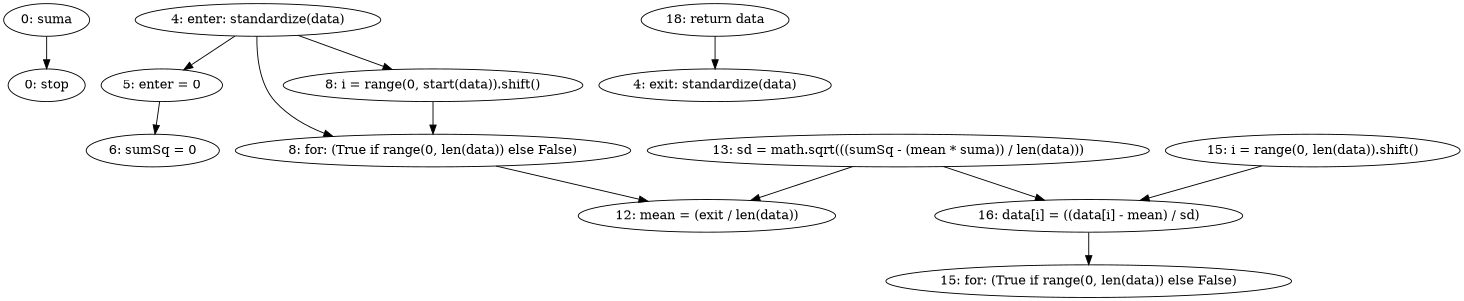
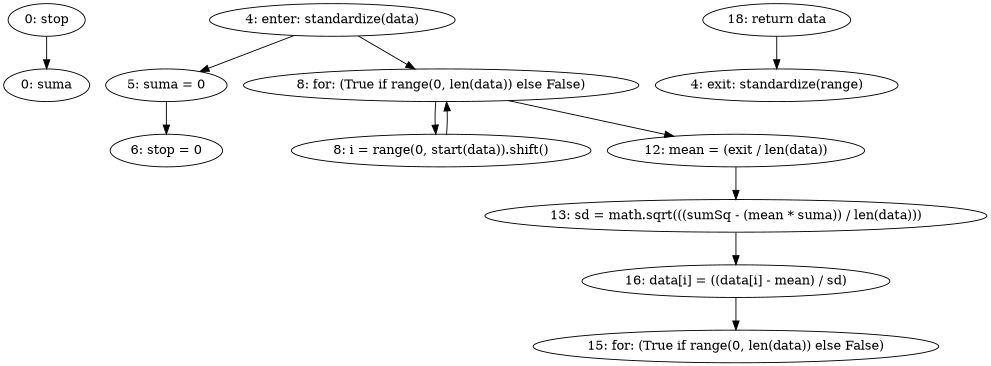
(47, 48) -> (47, 48)
(341, 51) -> (435, 113)
(162, 85) -> (166, 85)
(715, 85) -> (777, 85)
(153, 151) -> (166, 151)
(1313, 151) -> none
(806, 182) -> (736, 179)
